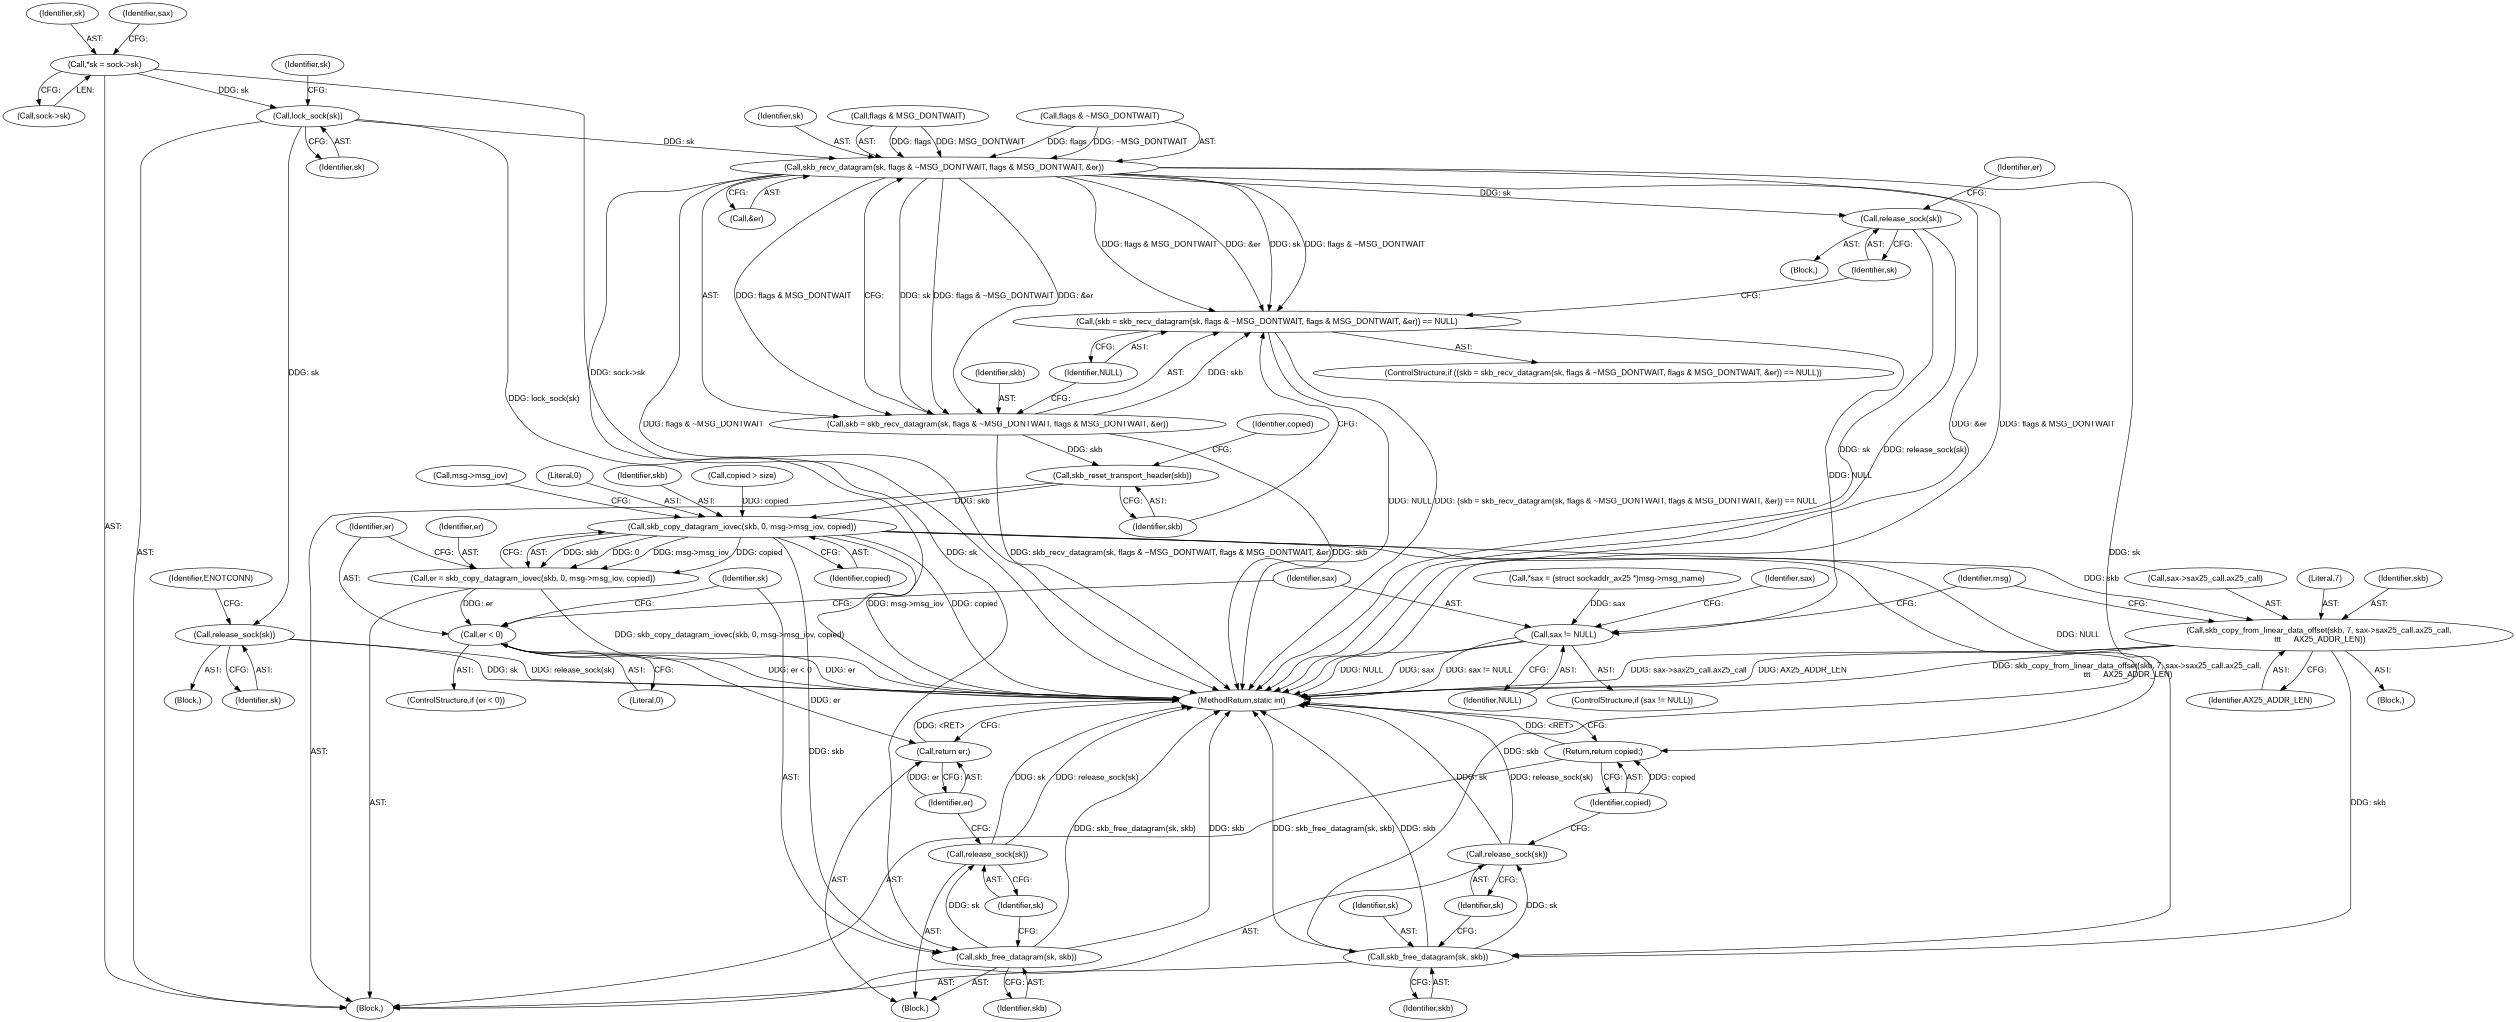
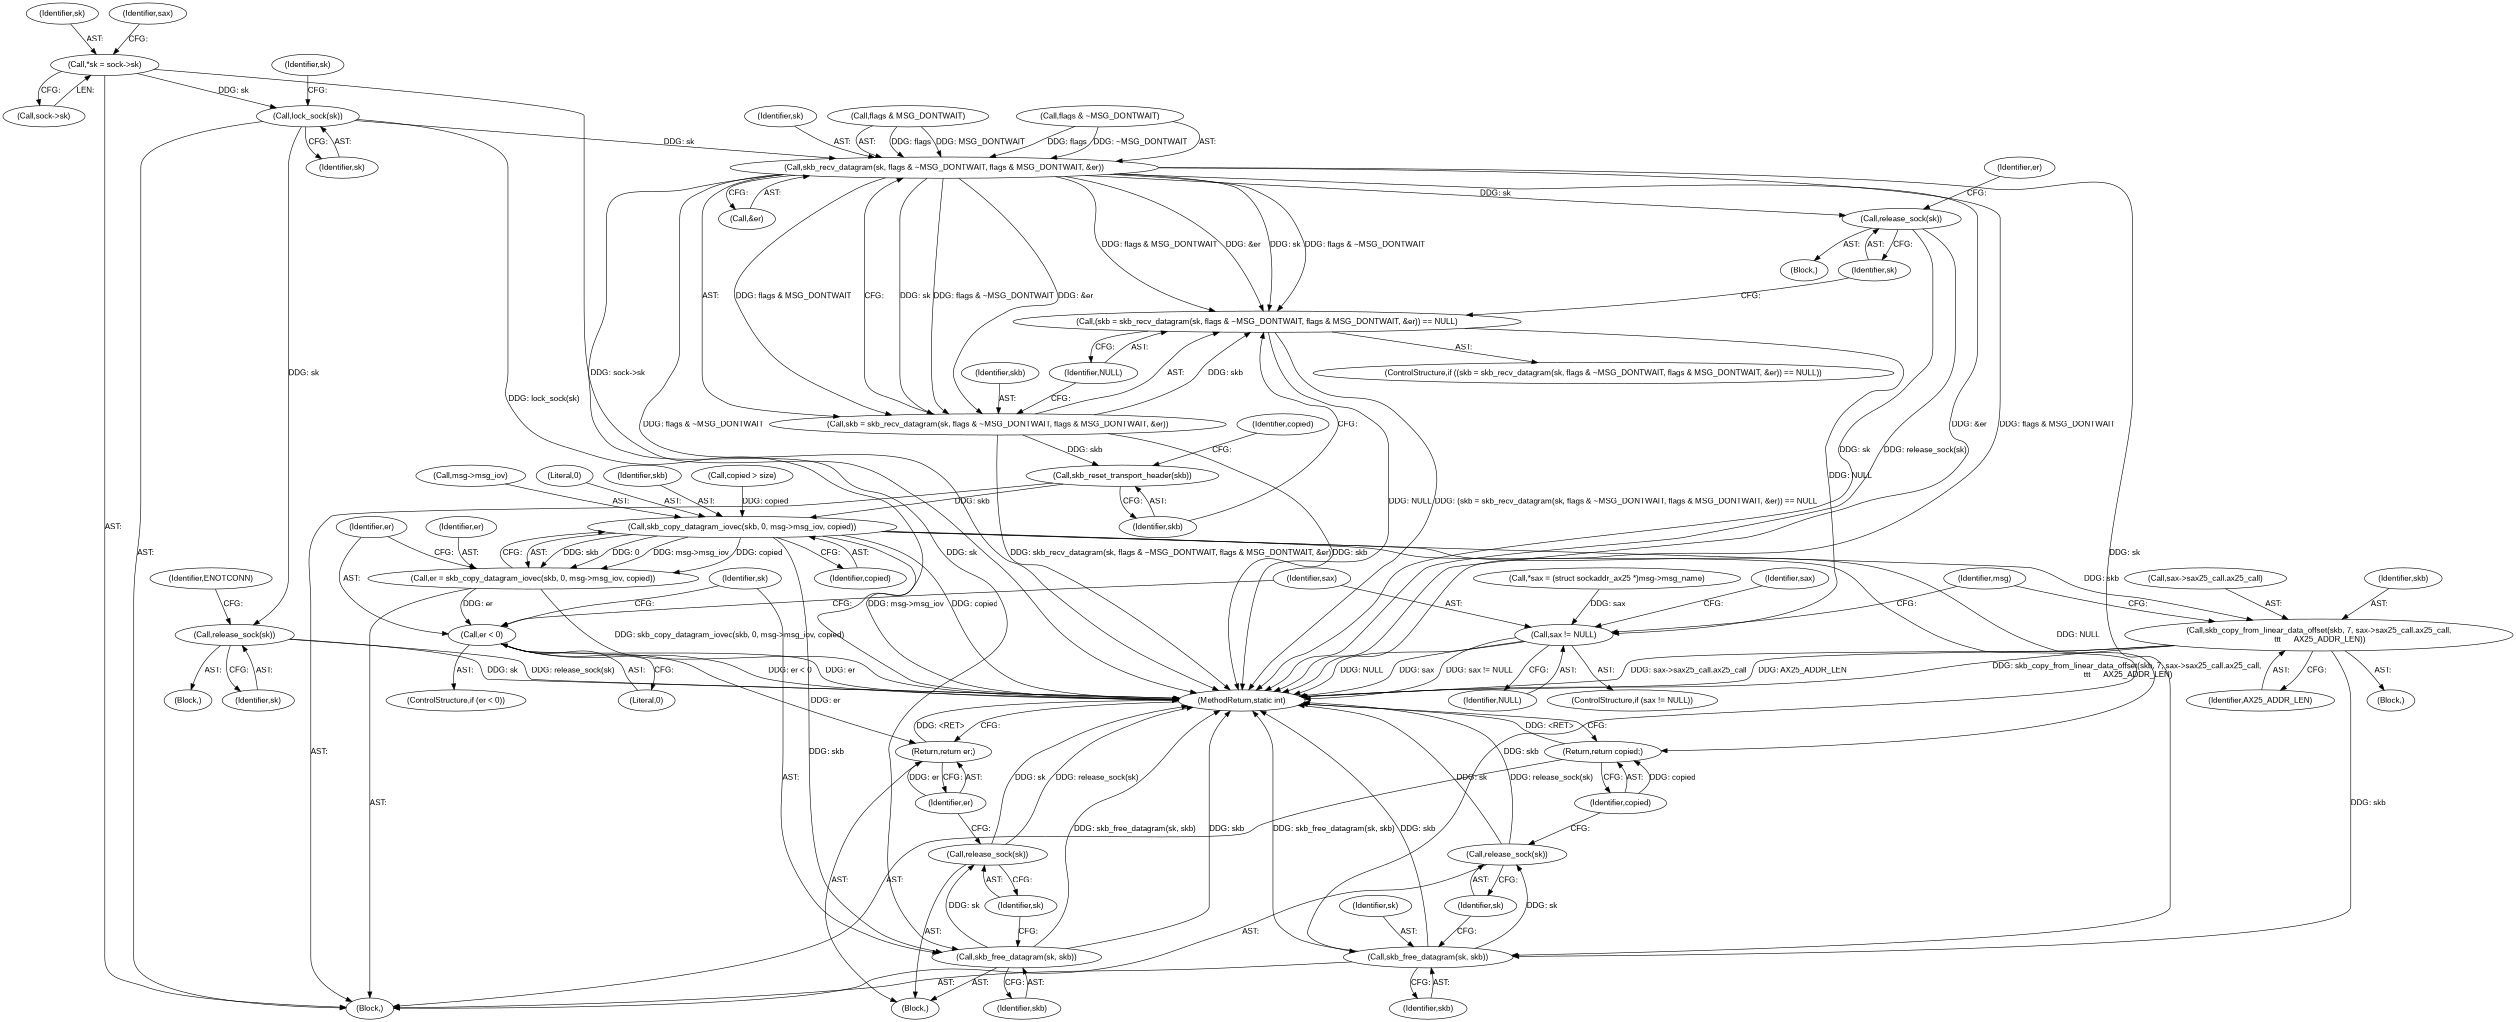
(622, 501) -> (622, 501)
(2325, 578) -> none
(944, 752) -> (944, 752)
